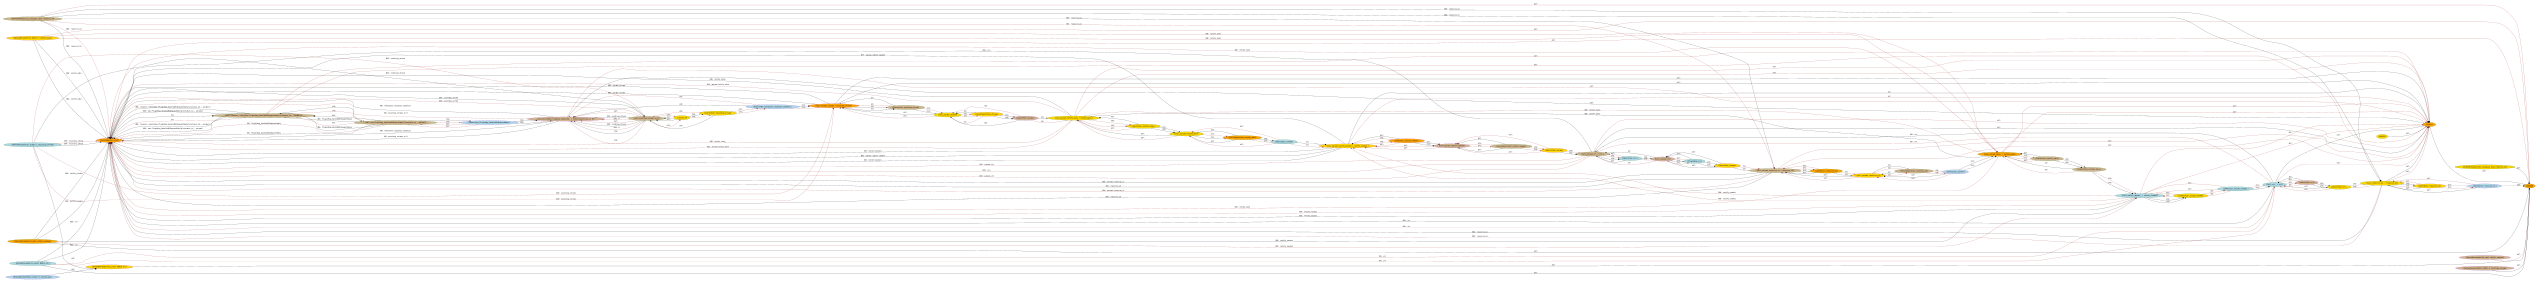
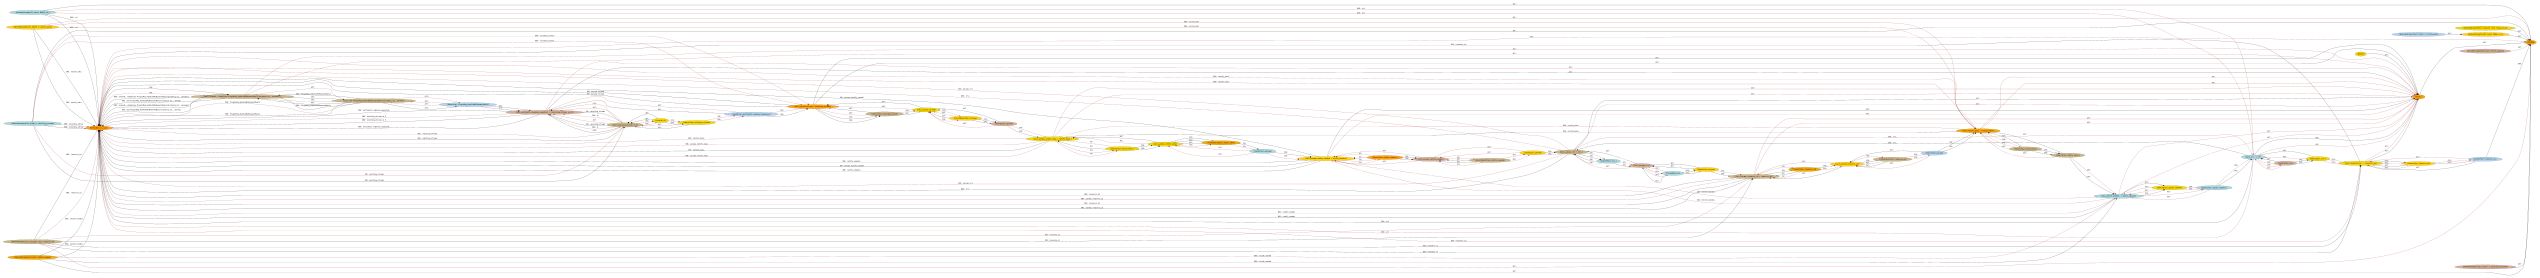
(57, 218) -> (1253, 32)
(2485, 268) -> (2485, 267)
